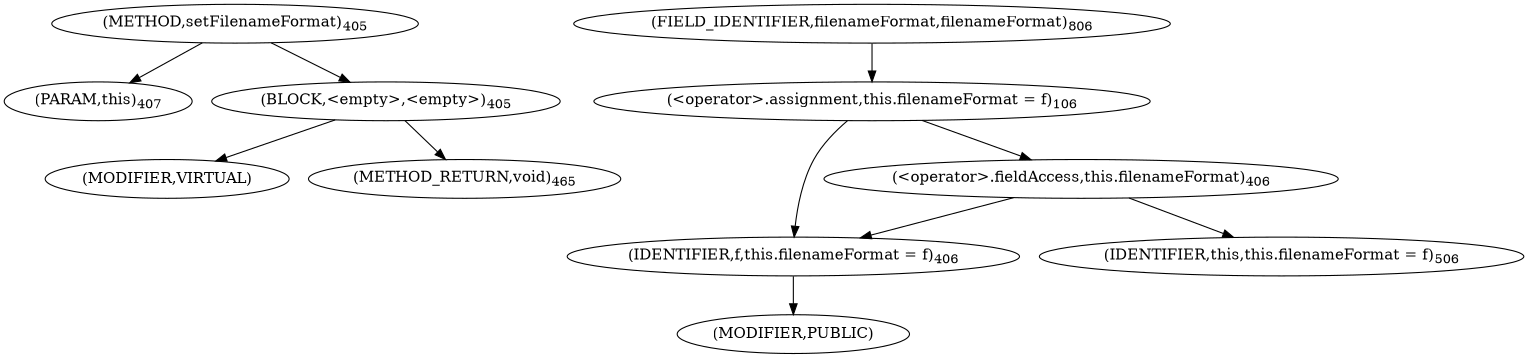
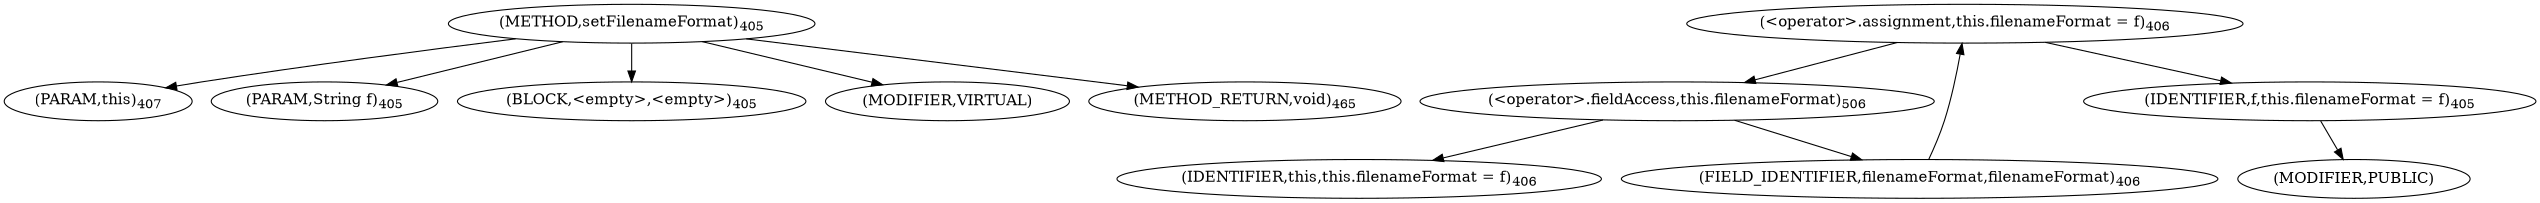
(1081, 22) -> (2128, 177)
(1065, 100) -> (2158, 22)
none -> (325, 101)
(421, 136) -> (937, 62)
(281, 139) -> (787, 62)
(1258, 177) -> (1854, 100)
(942, 216) -> (1793, 138)
(946, 255) -> (2463, 100)
(1447, 255) -> (1525, 177)
